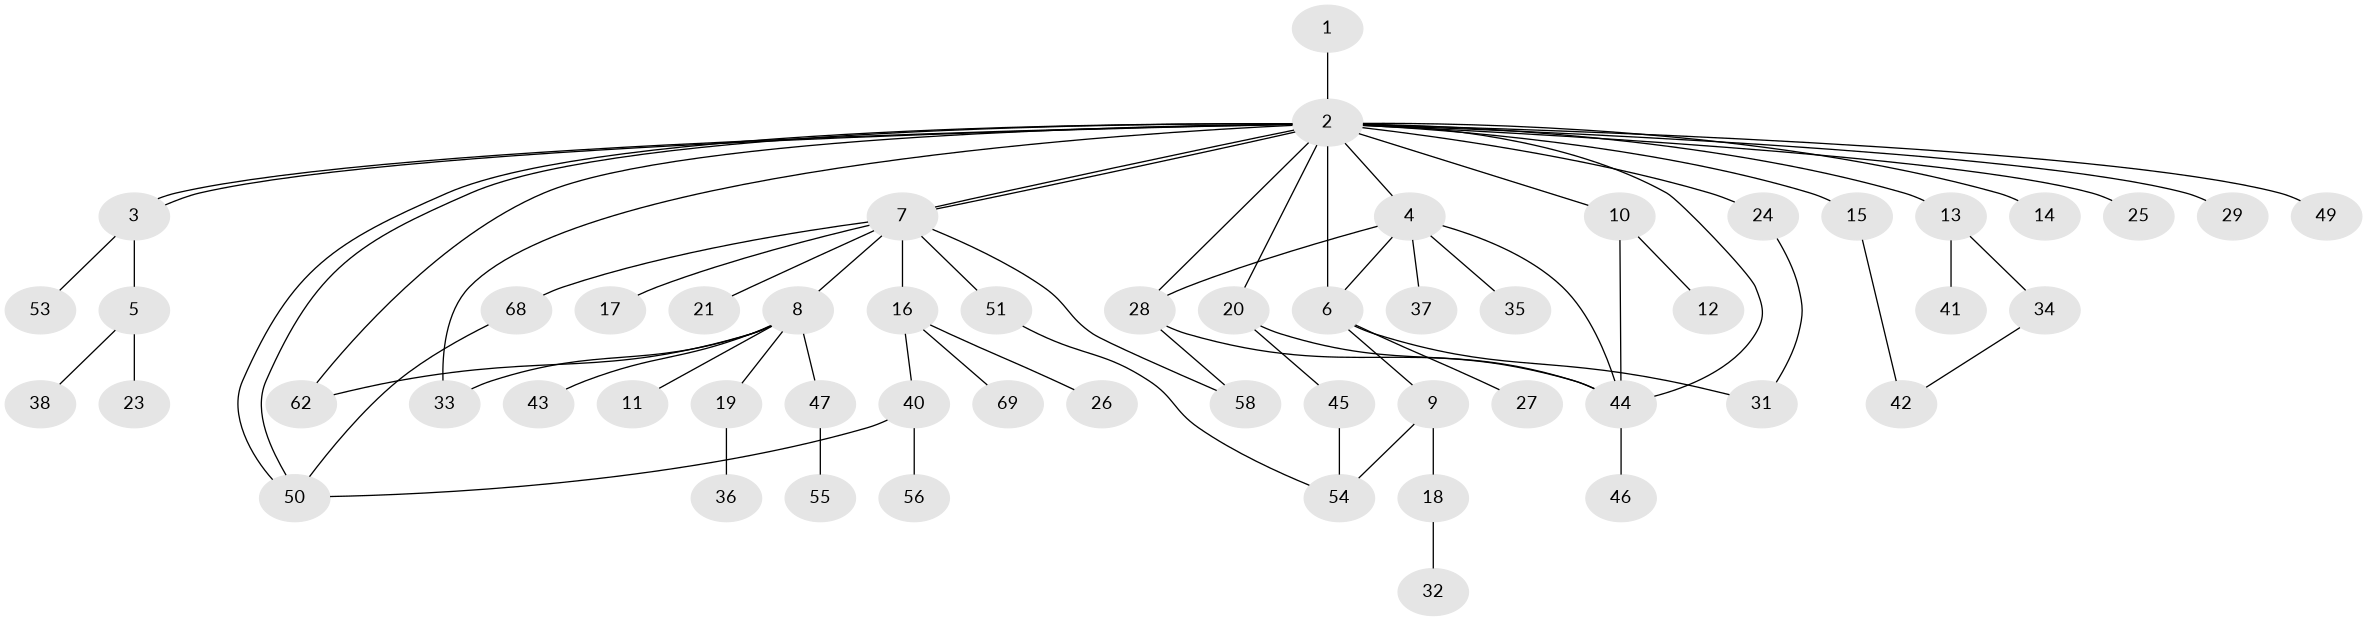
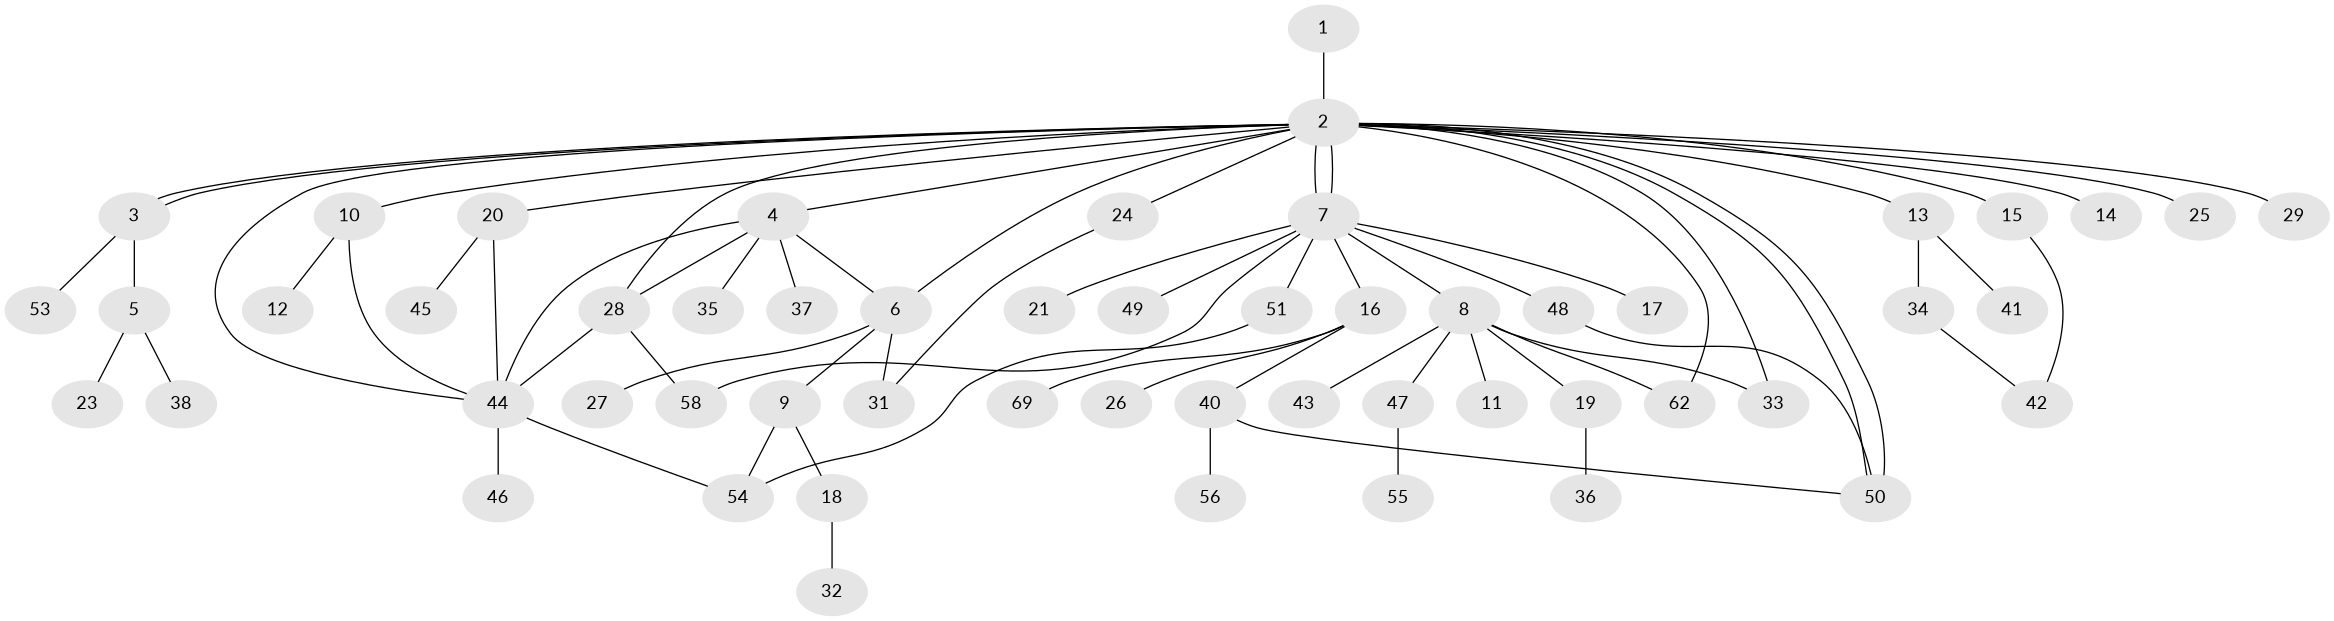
(1975, 154) -> (1229, 263)
(516, 310) -> (1558, 310)
(1339, 451) -> (617, 453)
